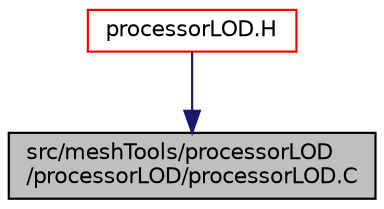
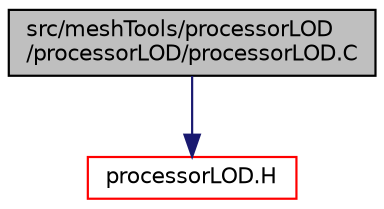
(192, 81) -> (192, 105)
